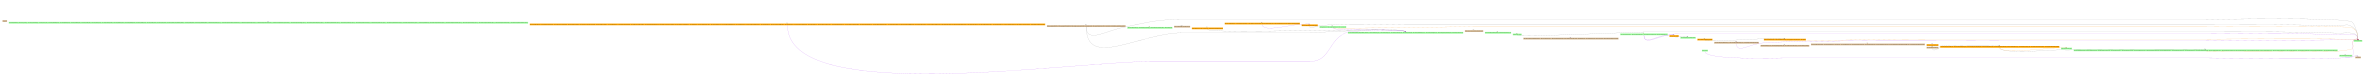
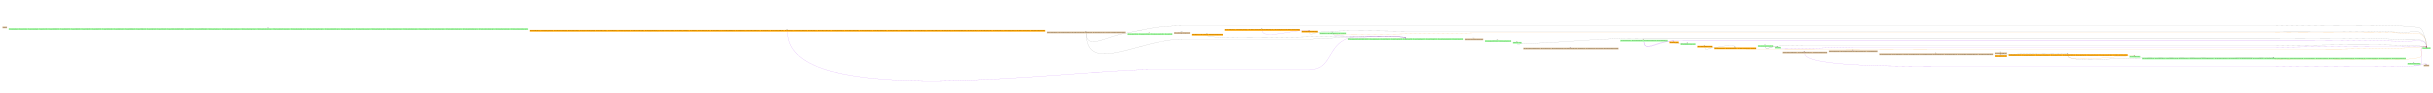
none -> (1766, 46)
